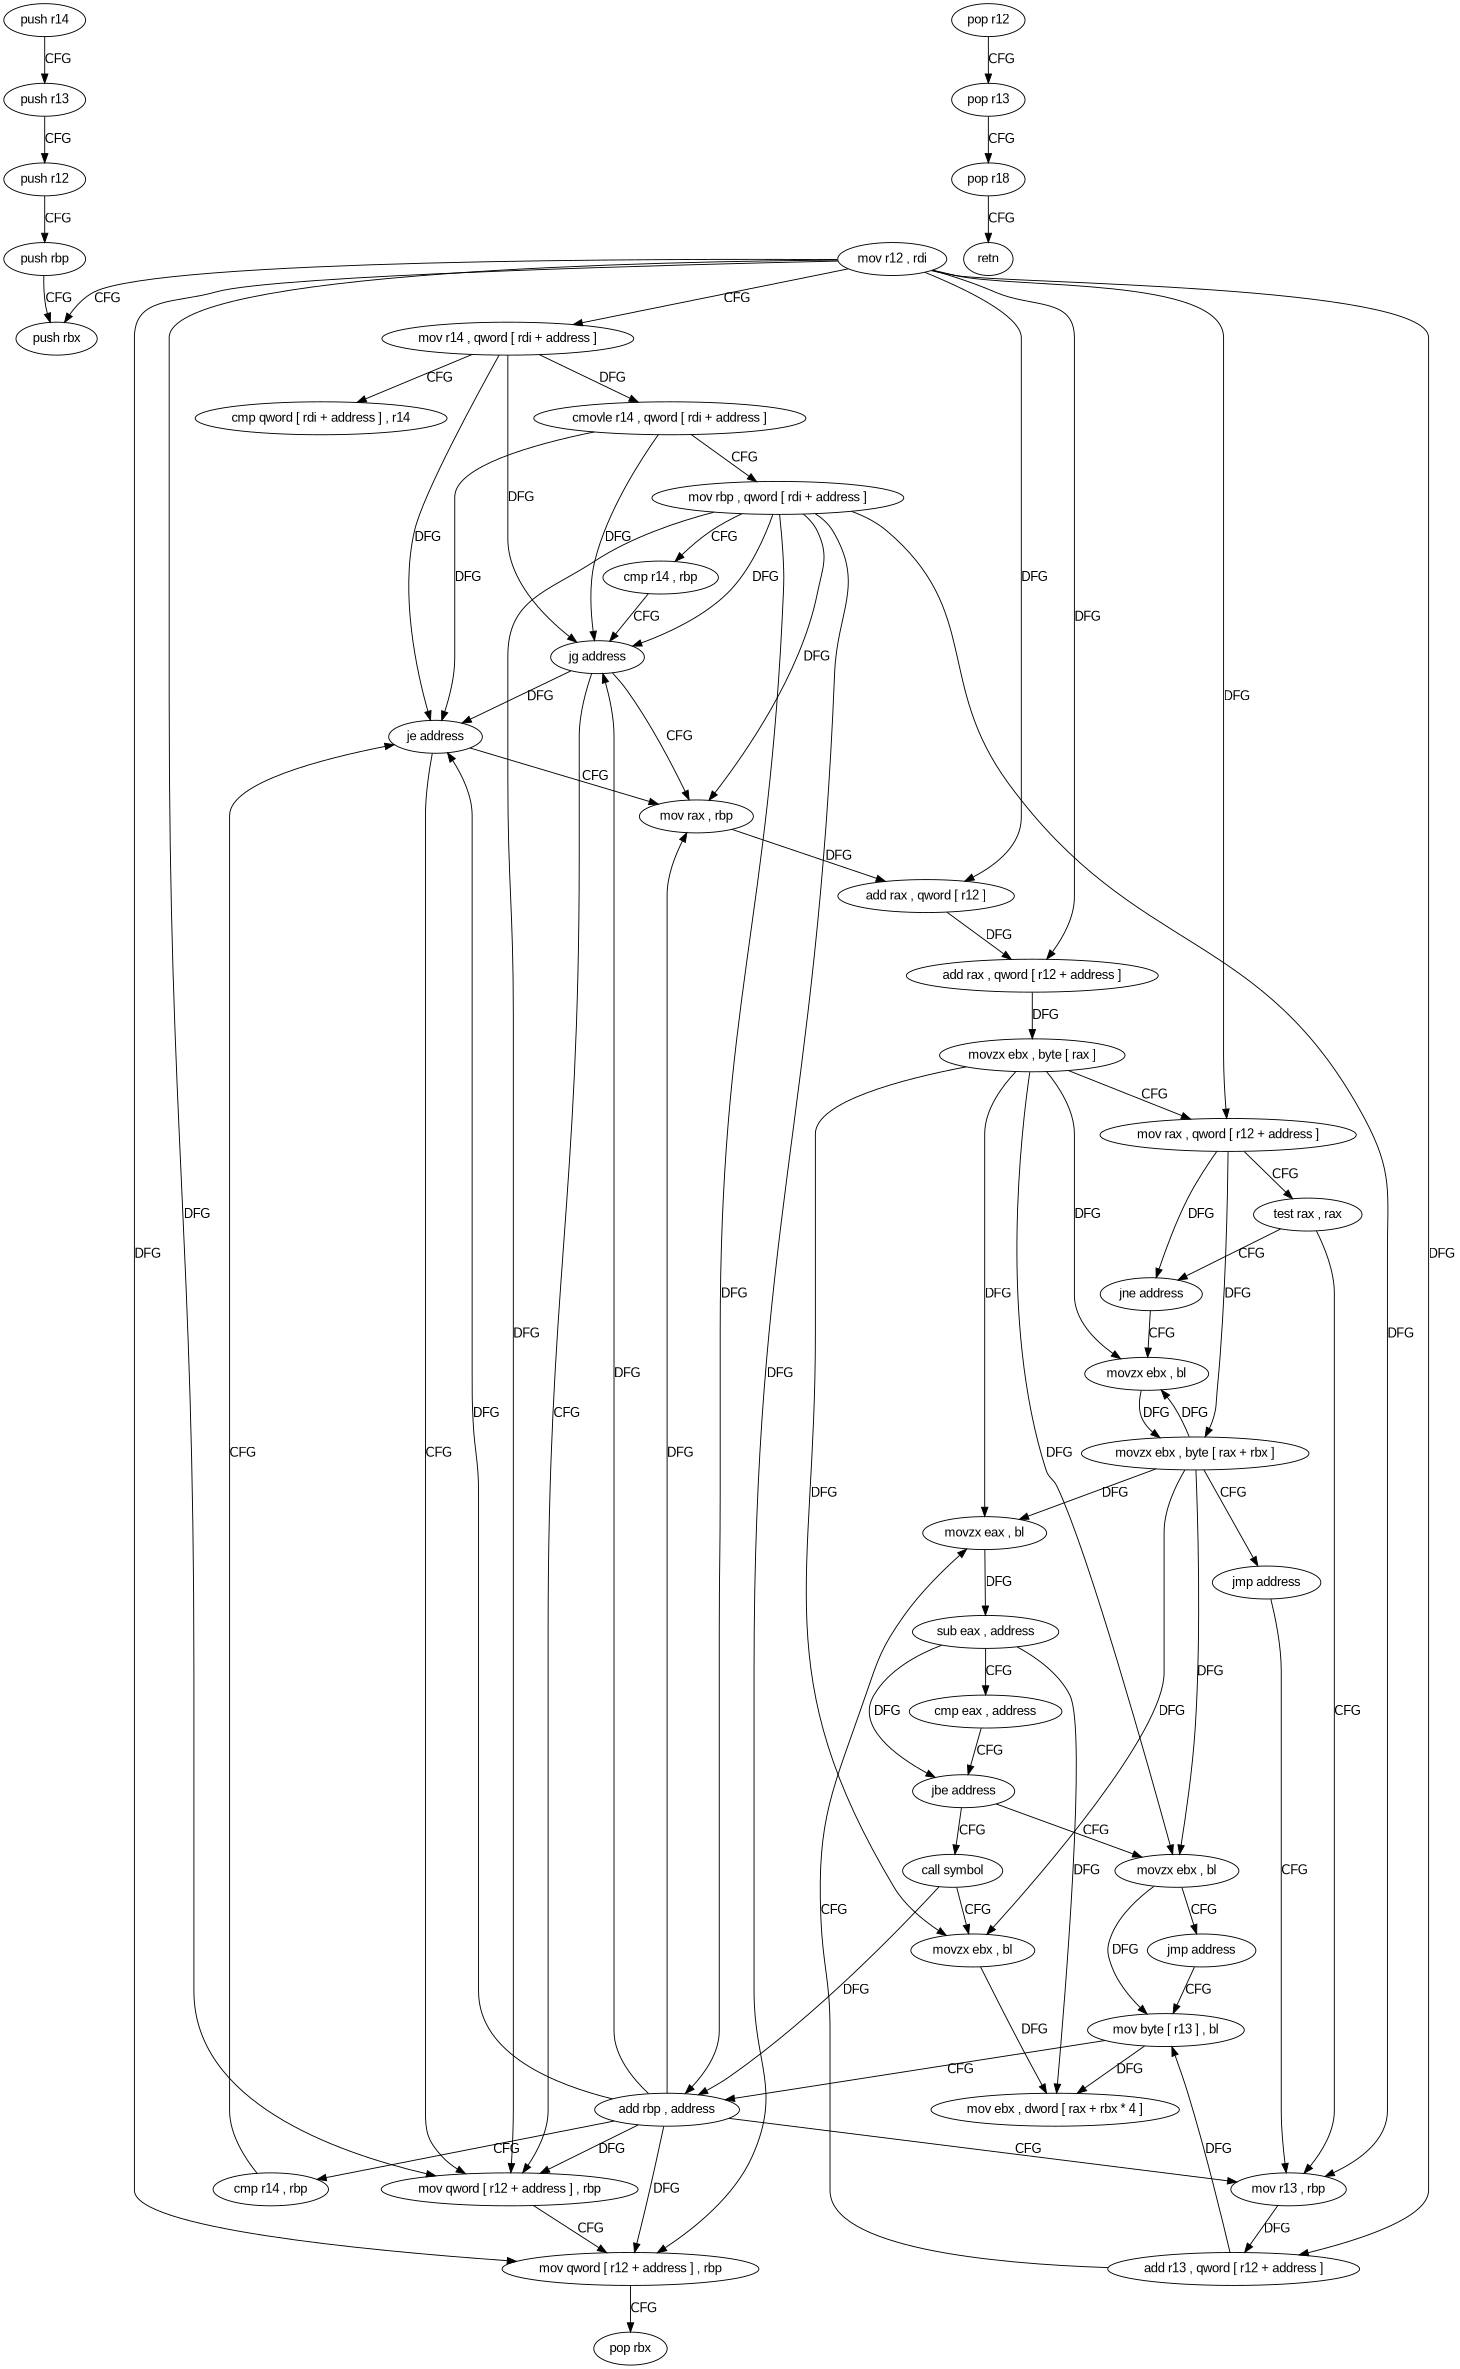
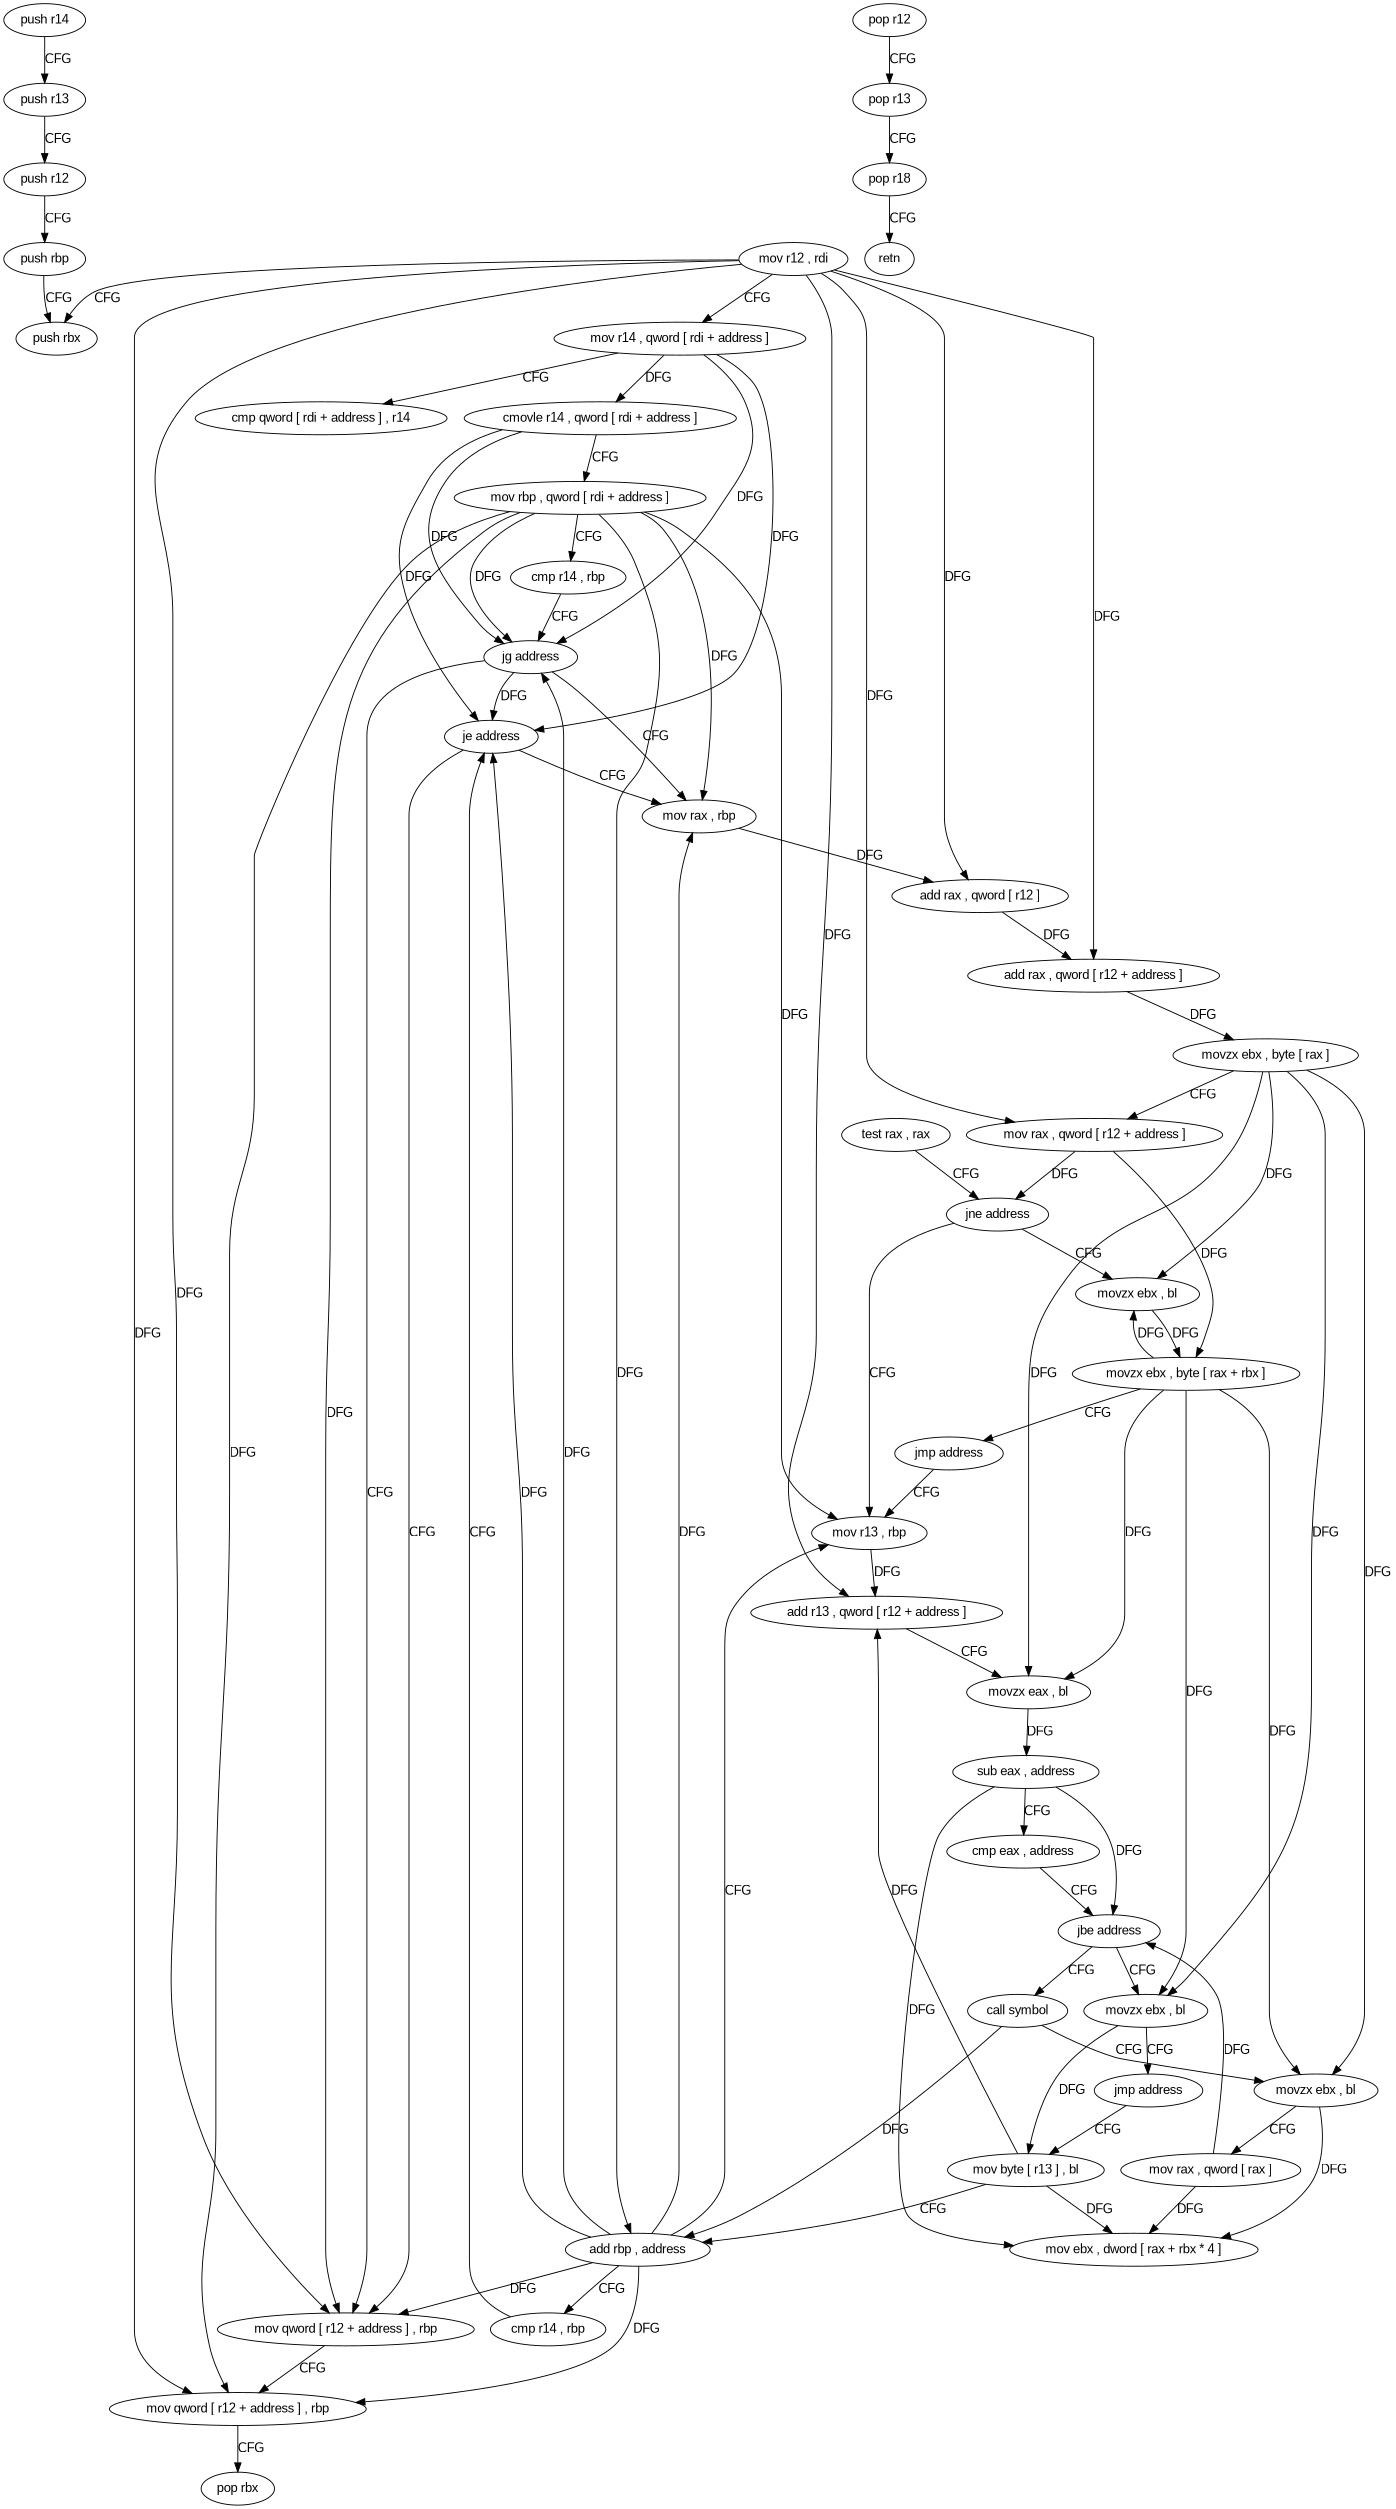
(1265, 1172) -> none
(1334, 1700) -> (869, 1341)
(1205, 2153) -> (897, 1908)
none -> (1211, 2170)
